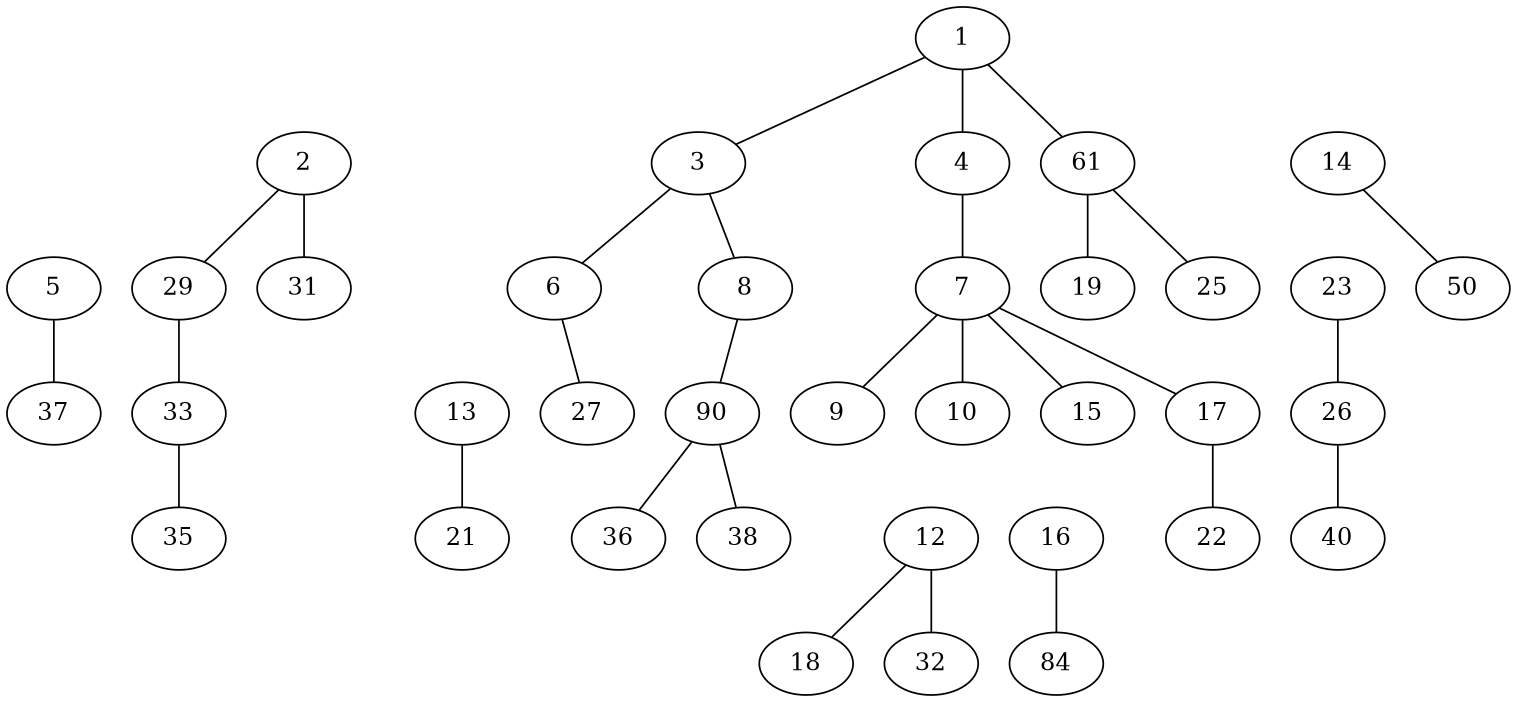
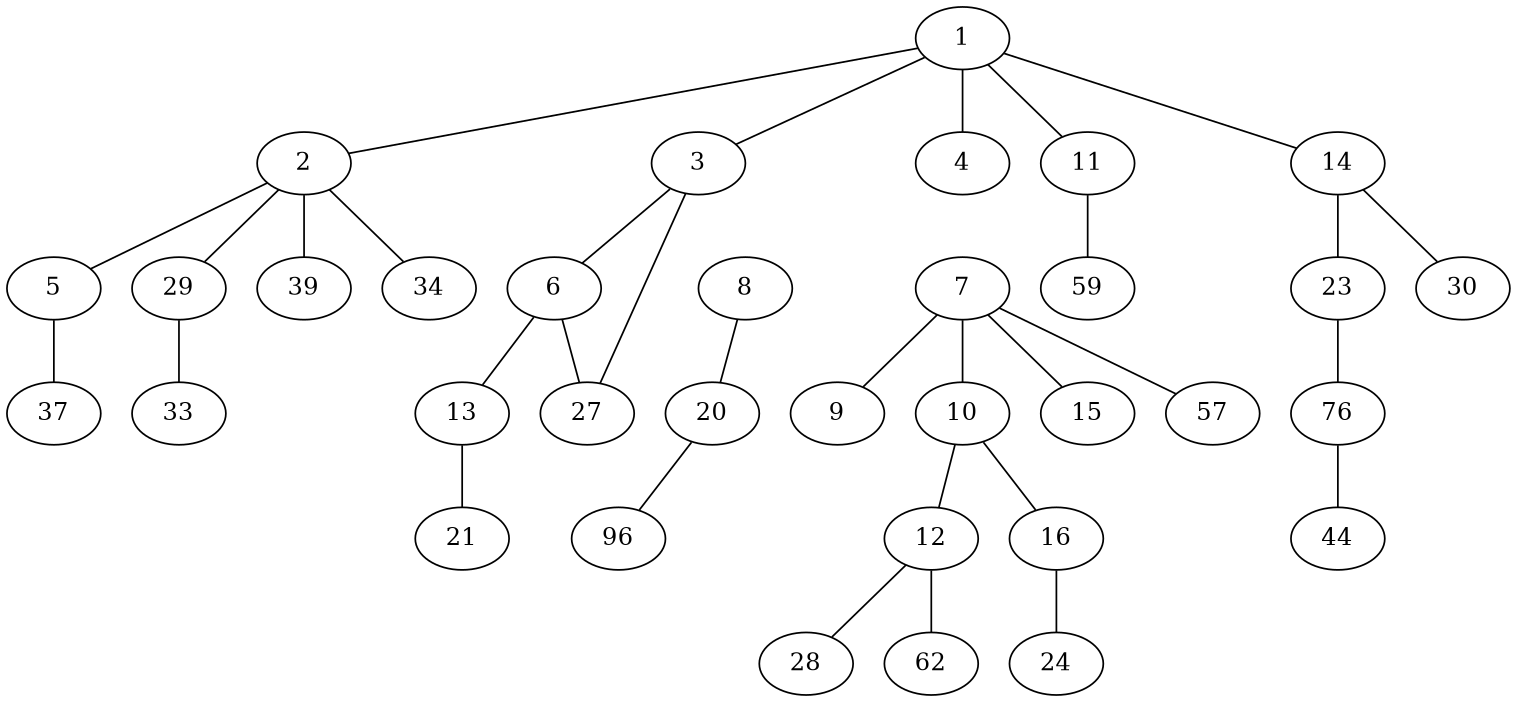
none -> (633, 101)
none -> (1150, 101)
(1088, 163) -> (1088, 163)
none -> (179, 226)
(722, 226) -> (643, 289)
(963, 226) -> none
none -> (1338, 226)
(304, 288) -> (304, 288)
none -> (429, 288)
(1088, 288) -> (1088, 288)
(1213, 288) -> none
(1463, 288) -> (1463, 288)
none -> (508, 351)
(712, 414) -> (712, 414)
(1213, 414) -> (1213, 414)
(1338, 414) -> (1338, 414)
none -> (947, 476)
none -> (1010, 476)
(179, 539) -> none
(619, 539) -> (619, 539)
(744, 539) -> none
(1213, 539) -> none
(1338, 539) -> (1338, 539)
(806, 664) -> (806, 664)
(931, 664) -> (931, 664)
(1056, 664) -> (1056, 664)
